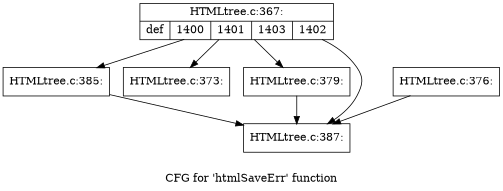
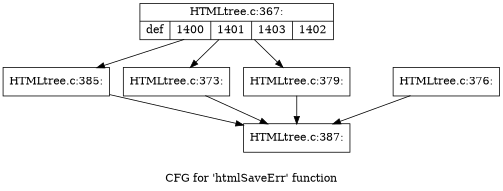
(361, 76) -> (233, 108)
